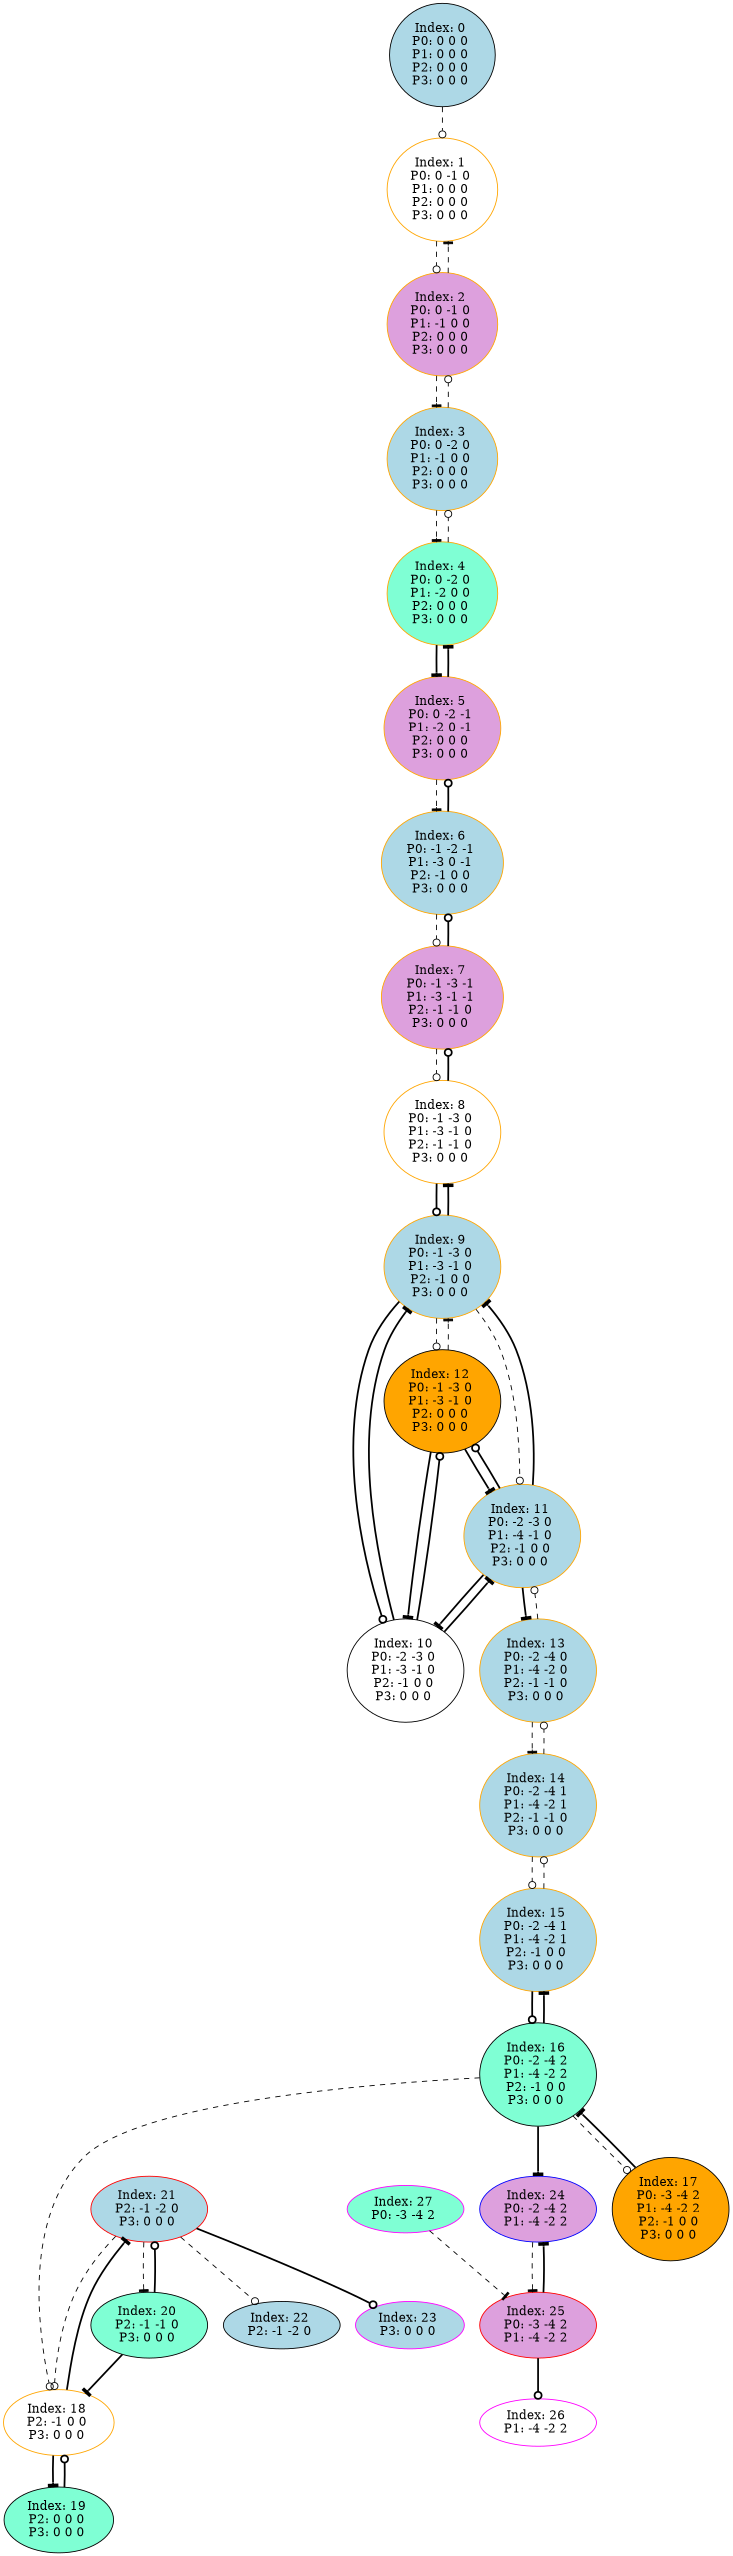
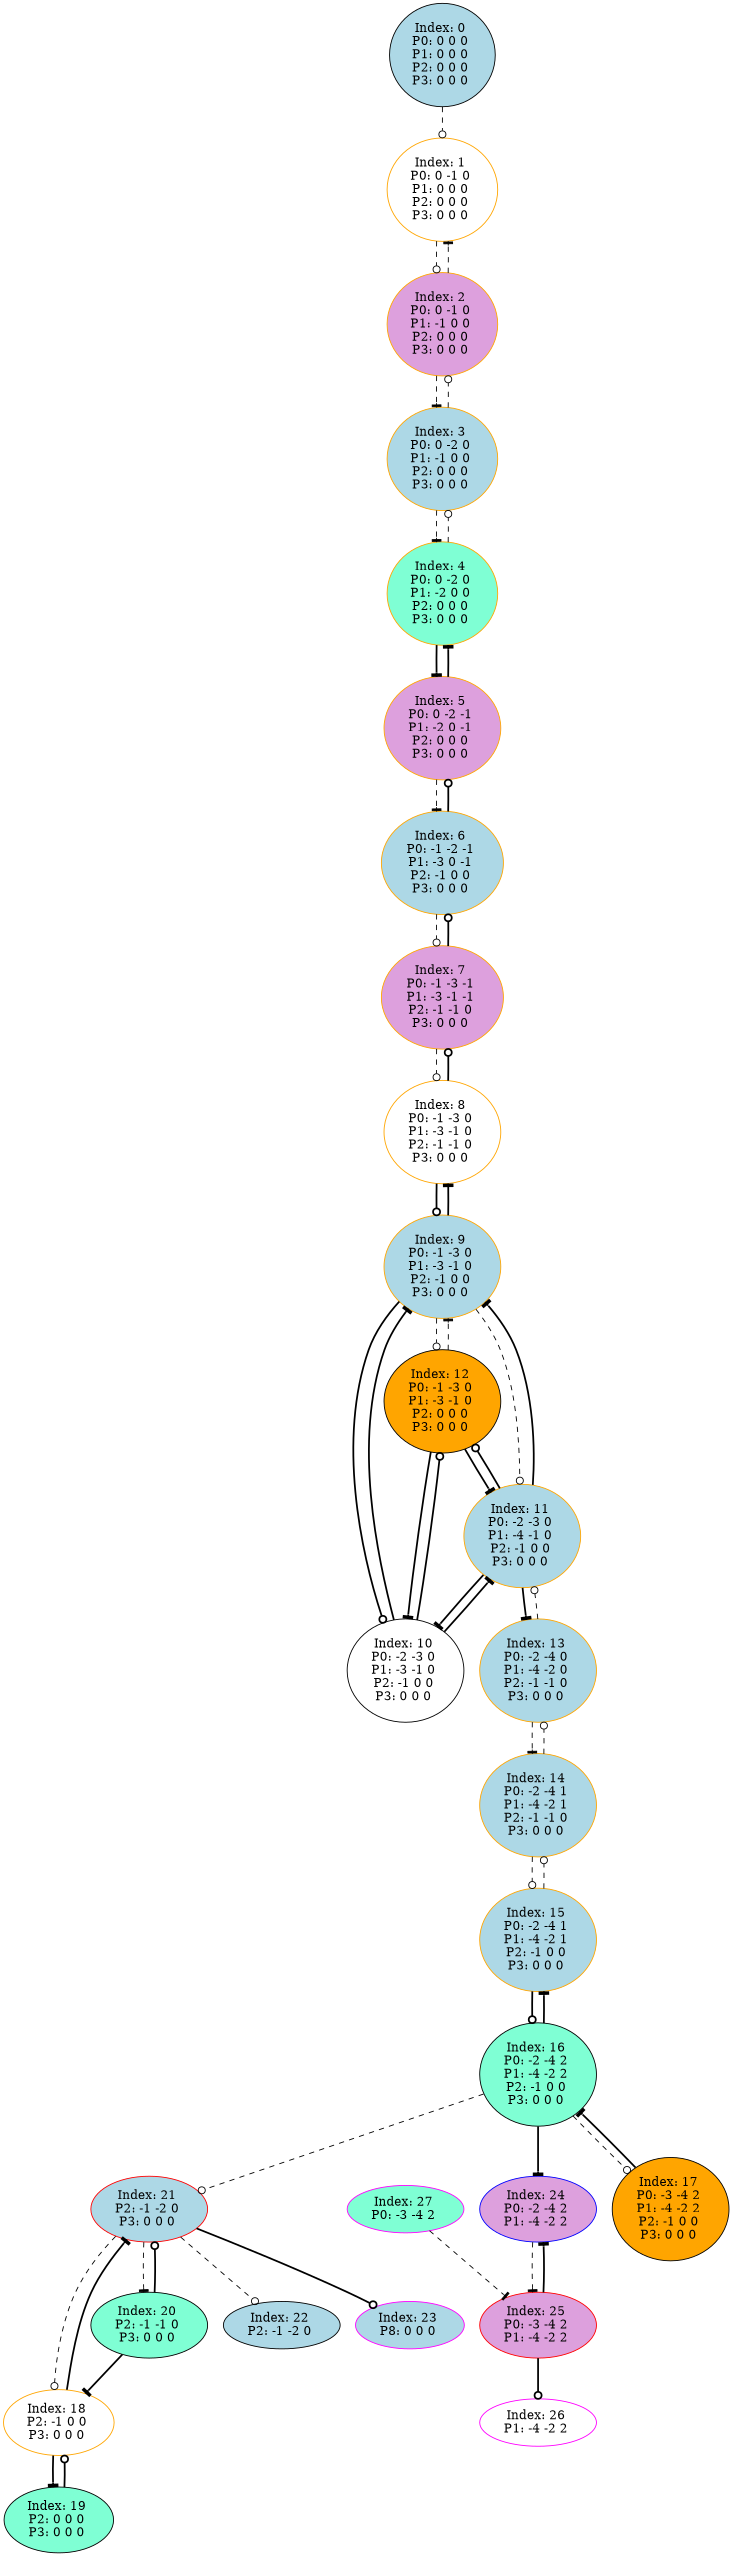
(161, 2121) -> (344, 2142)
(410, 2325) -> (410, 2325)
